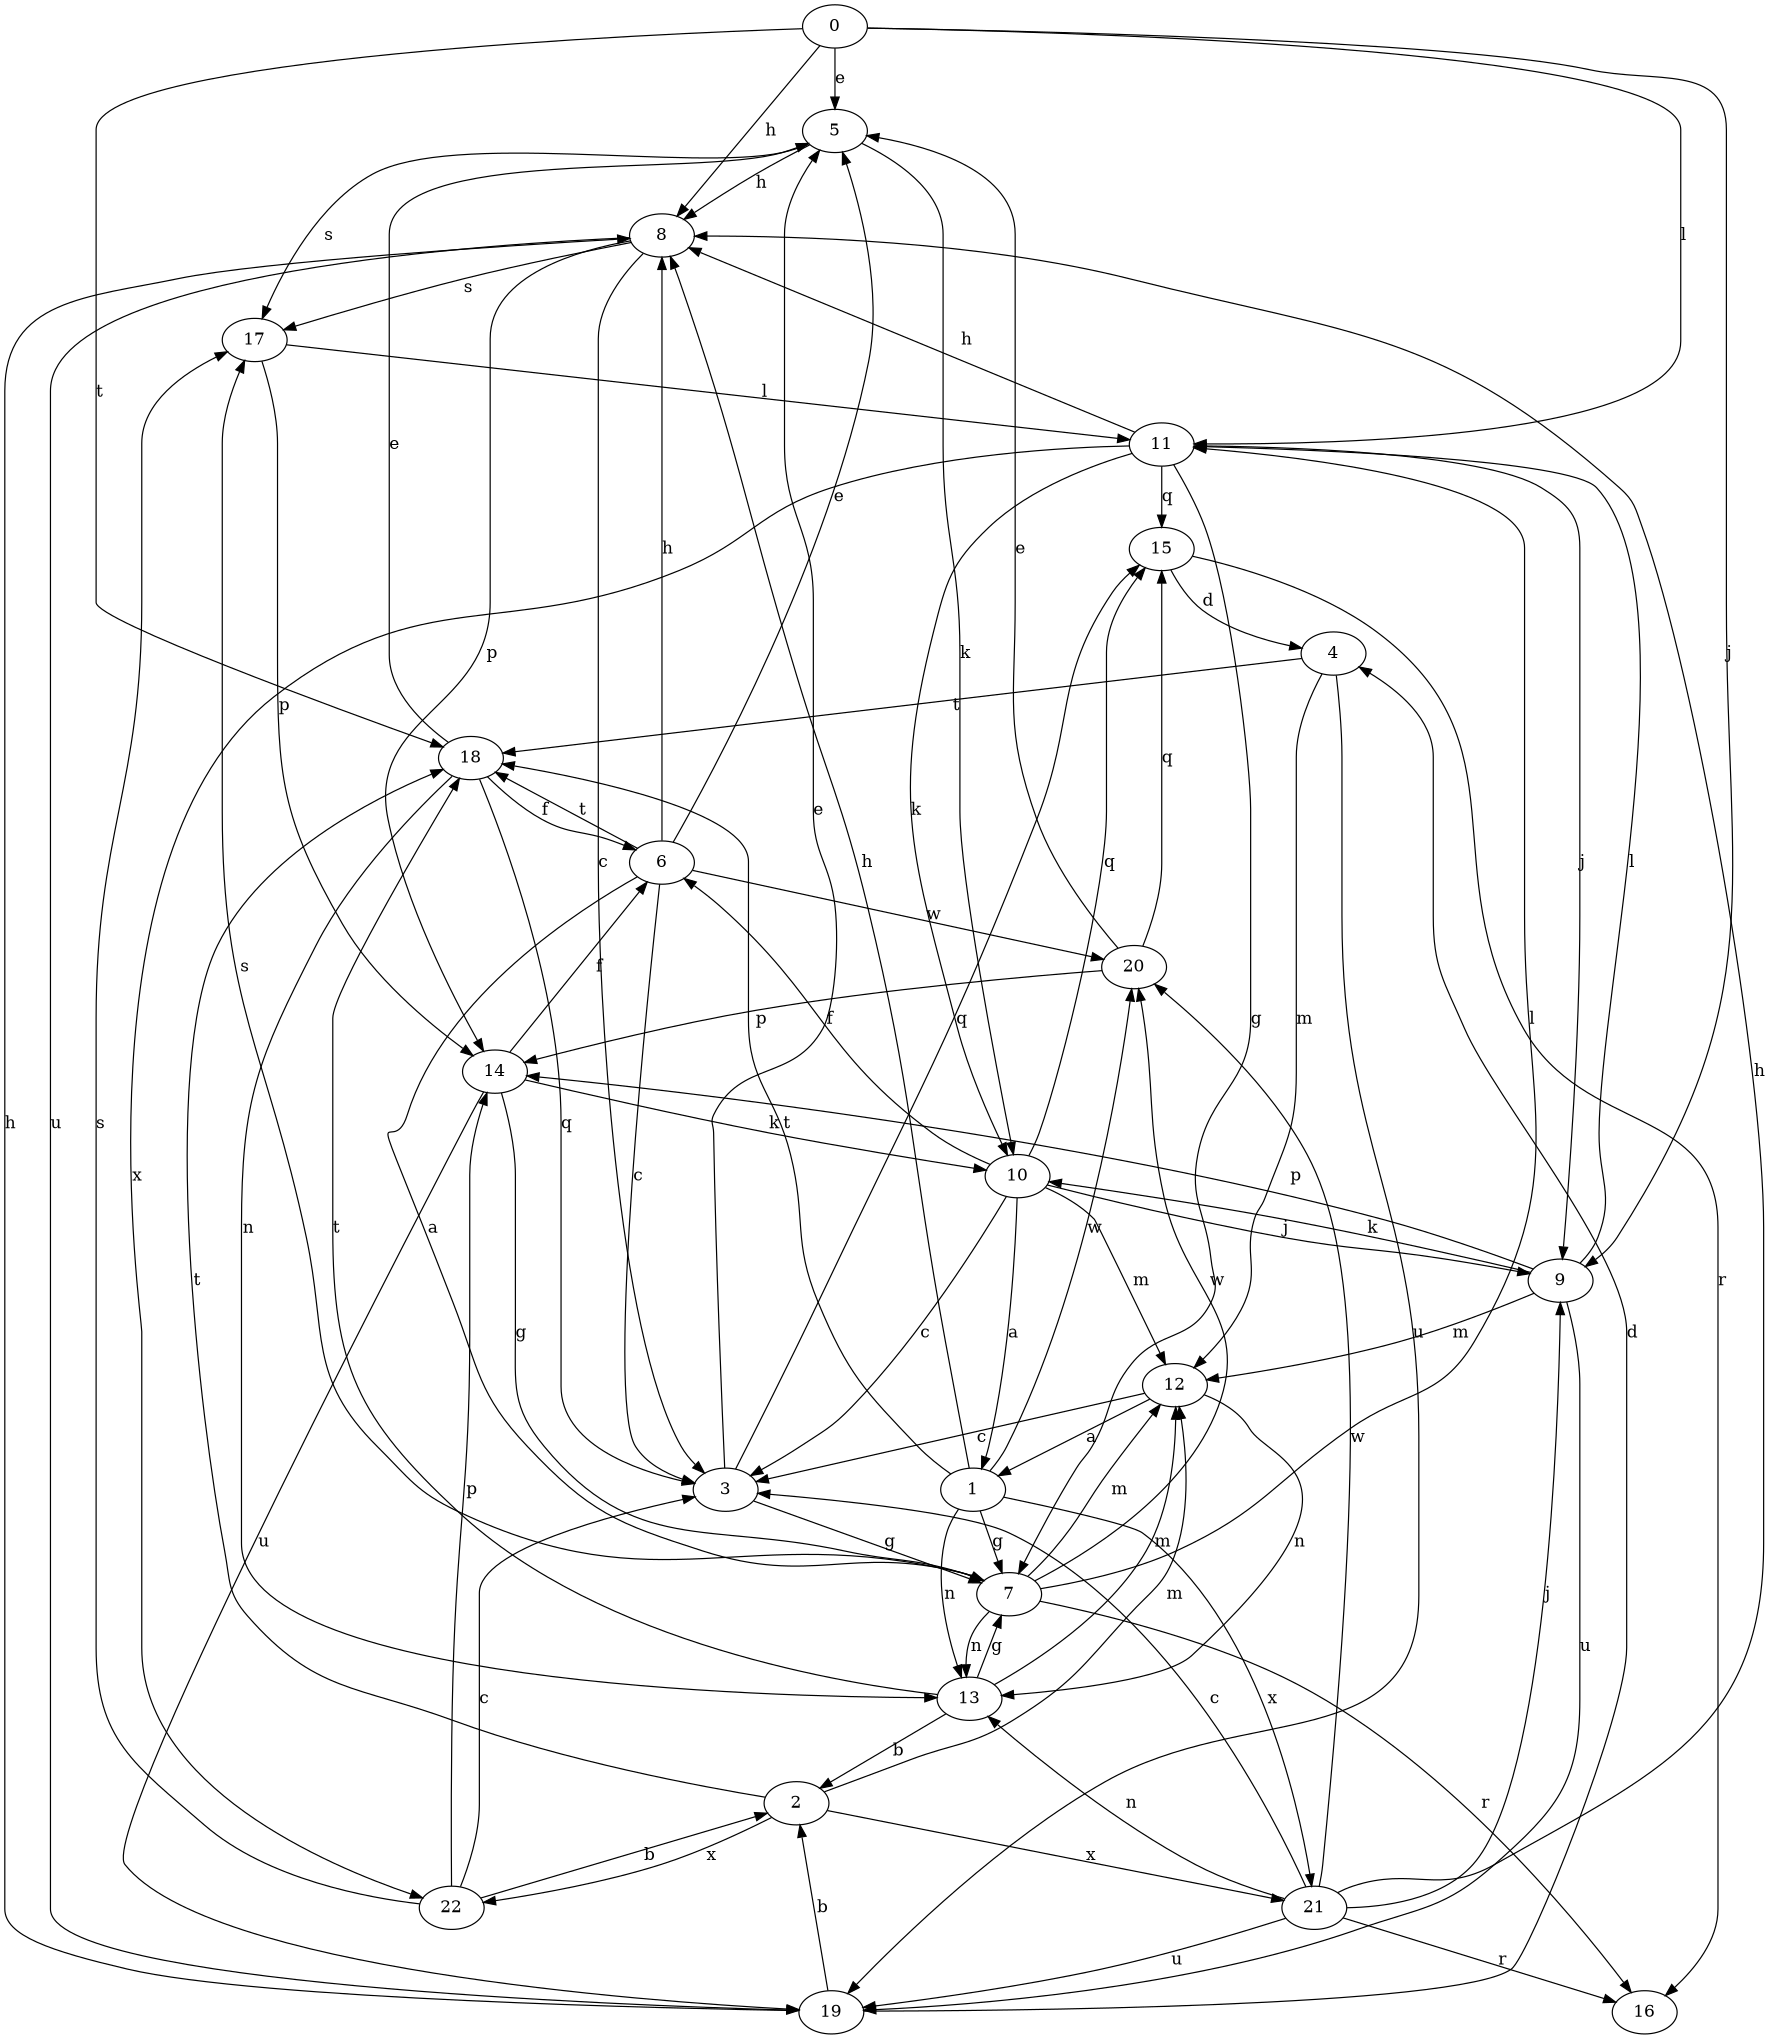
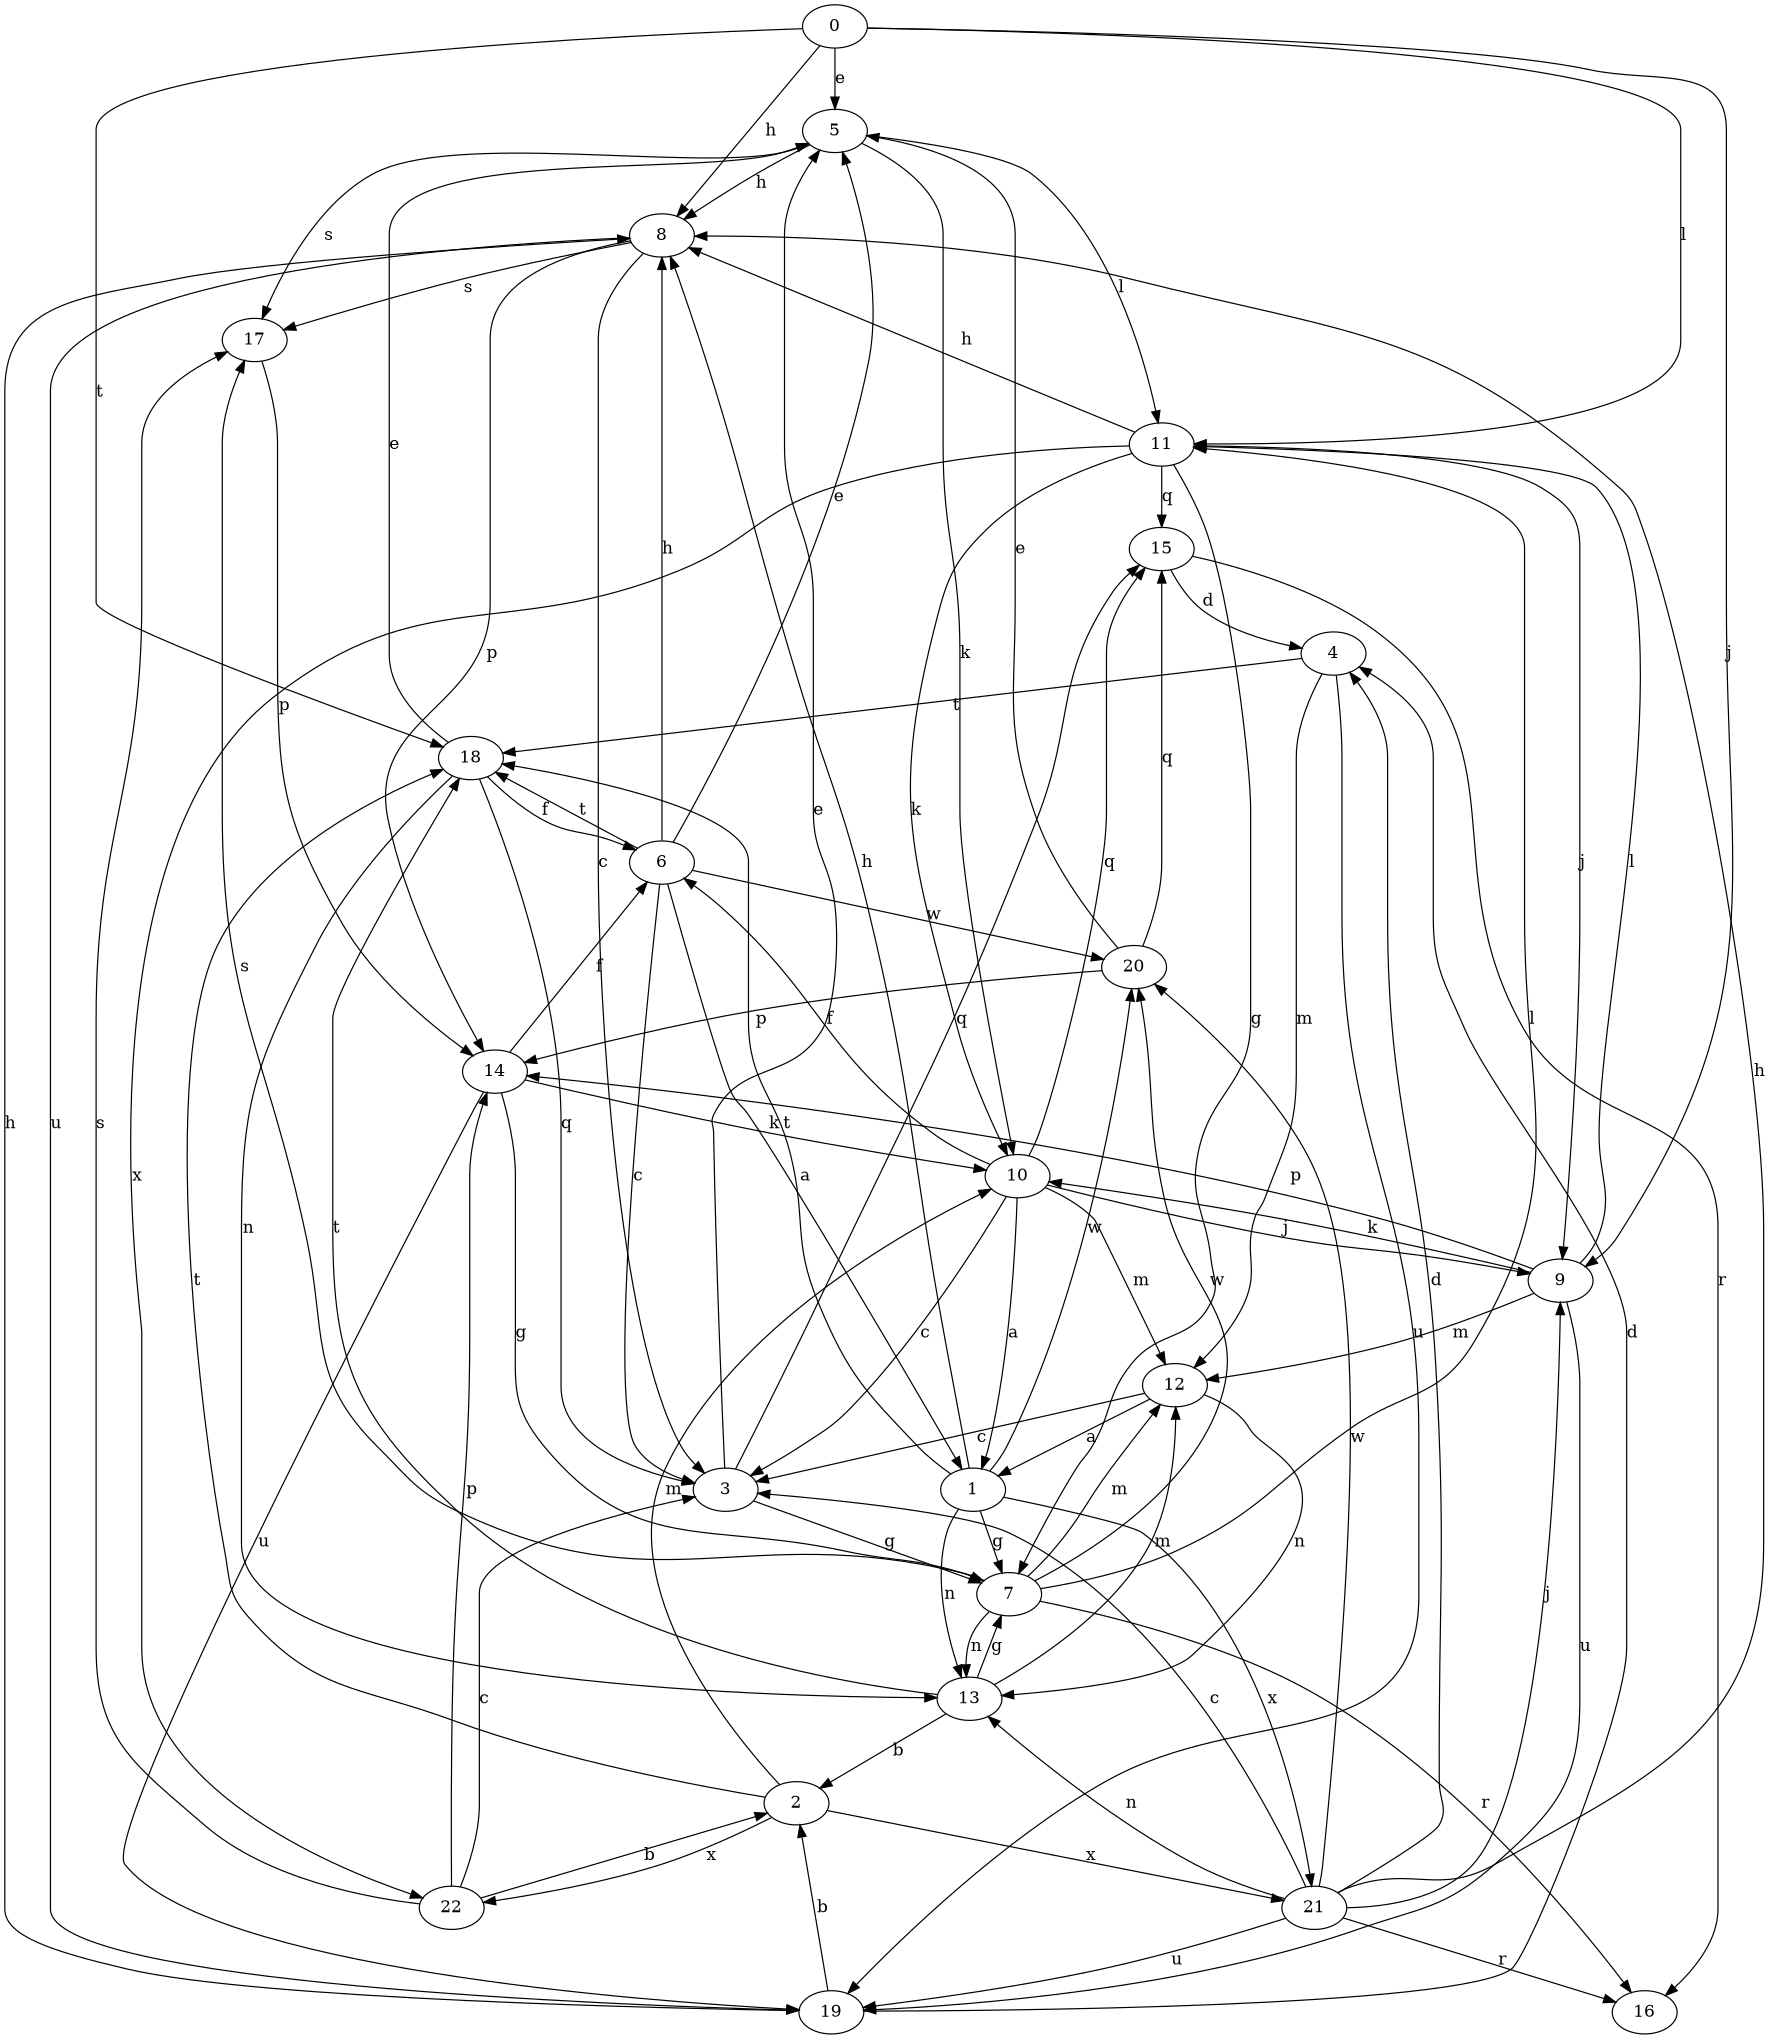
(702, 392) -> (1068, 210)
none -> (1431, 1310)
(459, 1319) -> (782, 1166)
(1080, 1669) -> (673, 1455)
